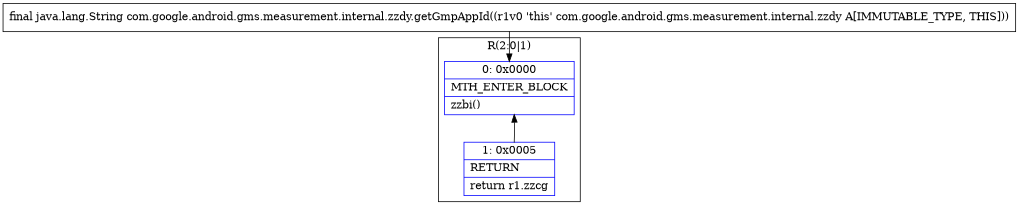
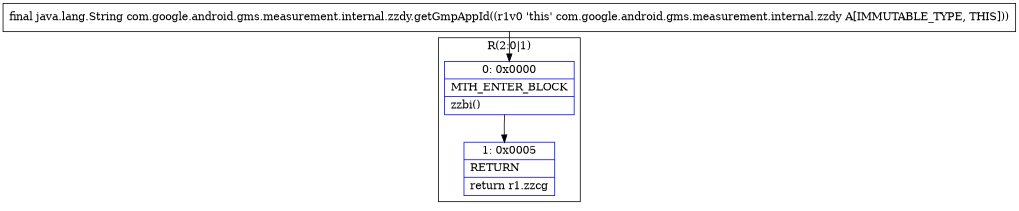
(514, 132) -> (504, 125)
